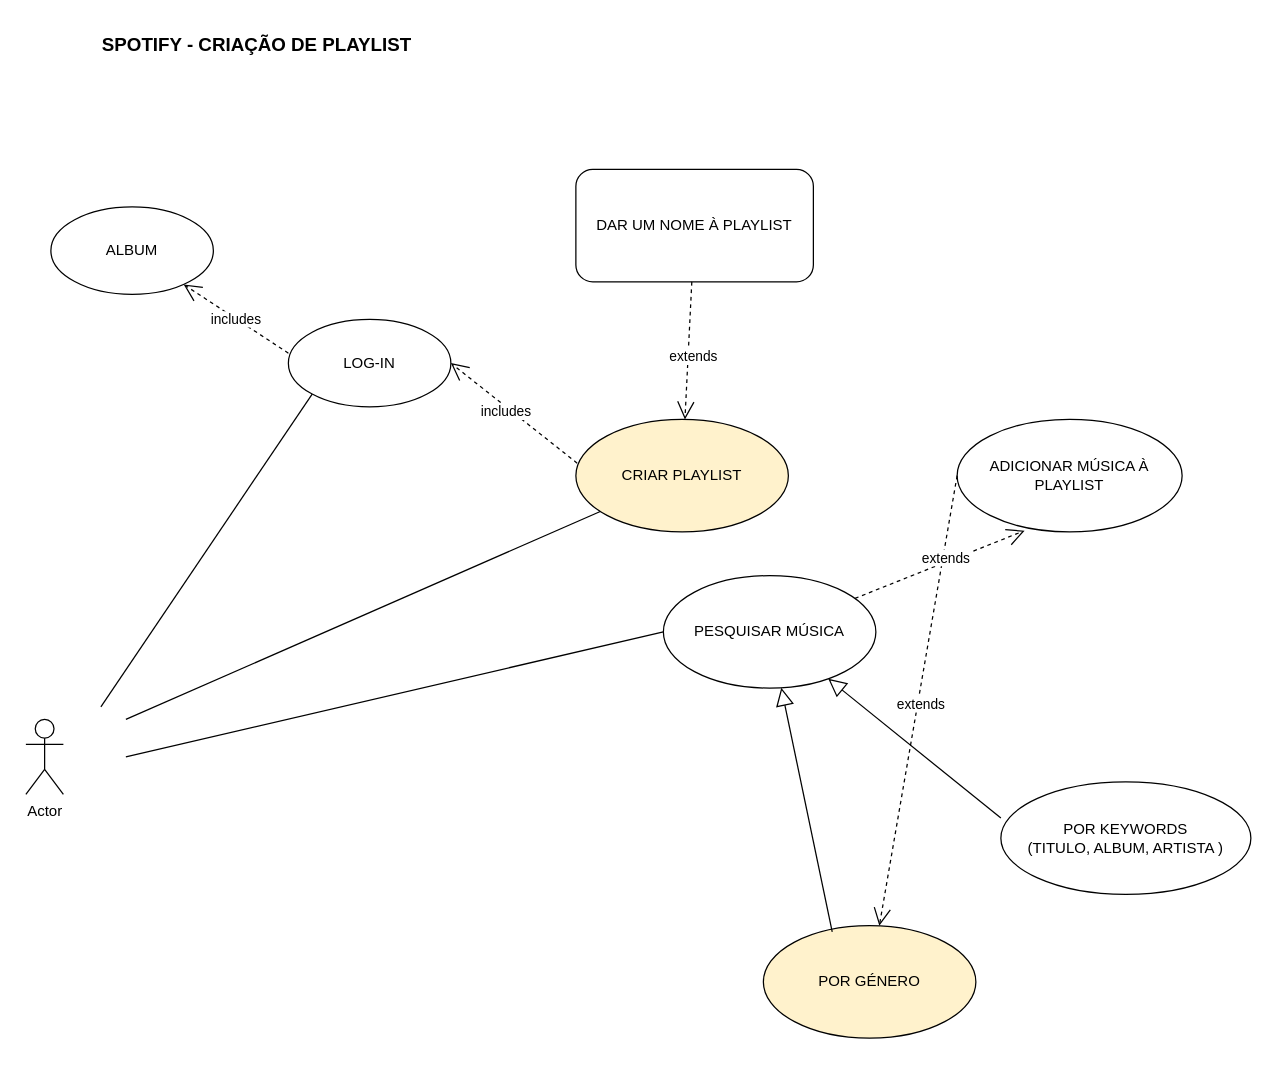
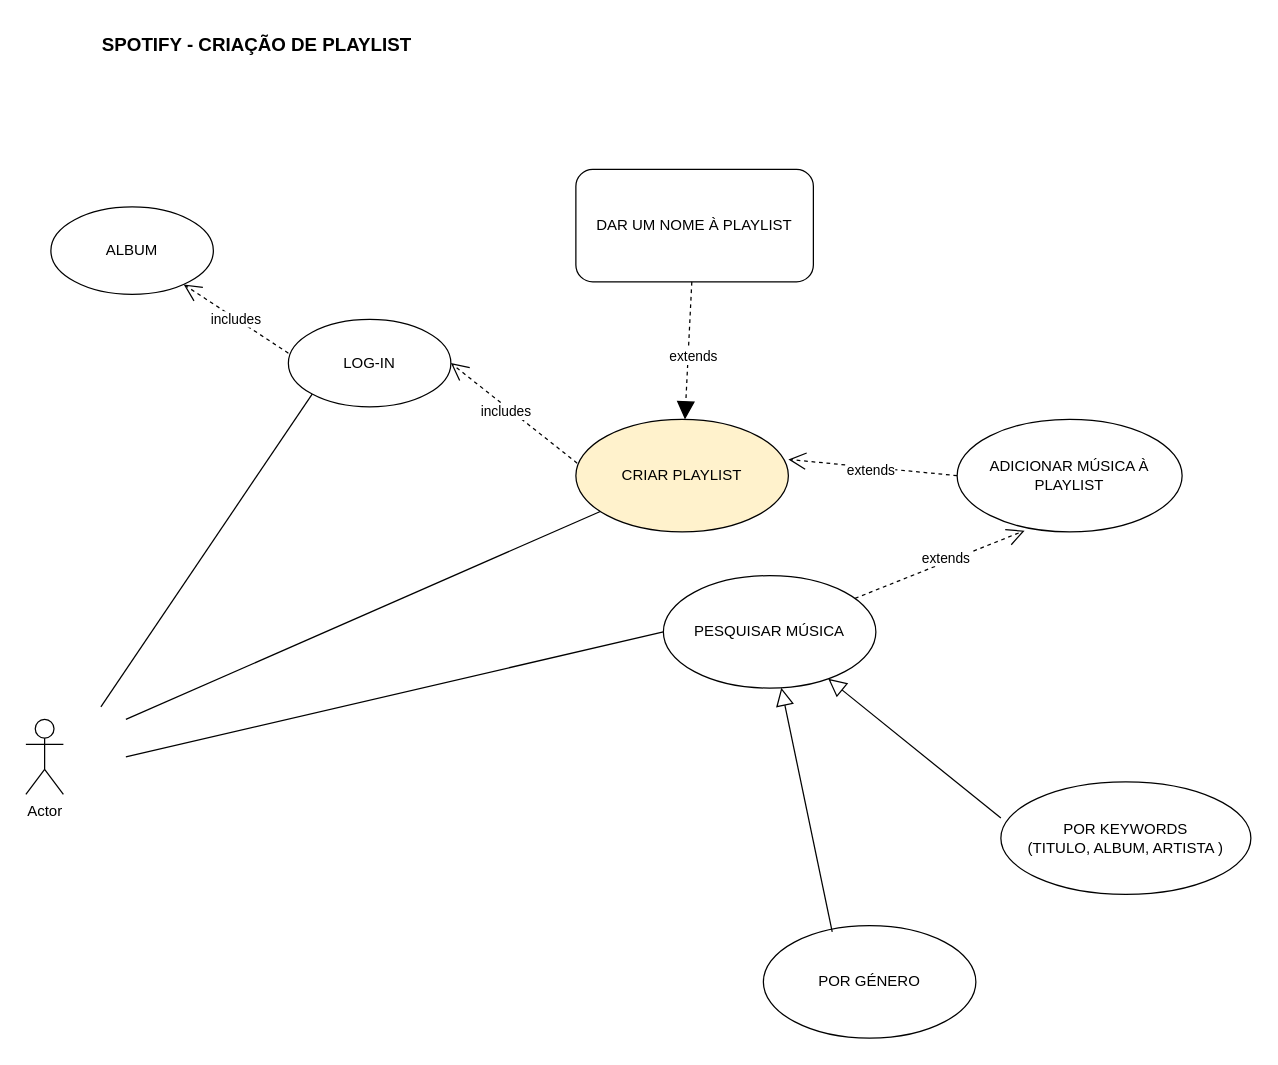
(685, 408) -> (686, 400)
(911, 742) -> (874, 468)
(869, 982) -> (869, 982)
